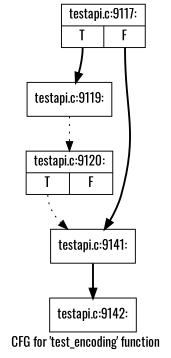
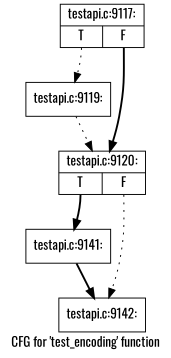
(82, 61) -> (80, 61)
(130, 136) -> (122, 95)
(52, 210) -> (79, 208)
none -> (123, 243)
